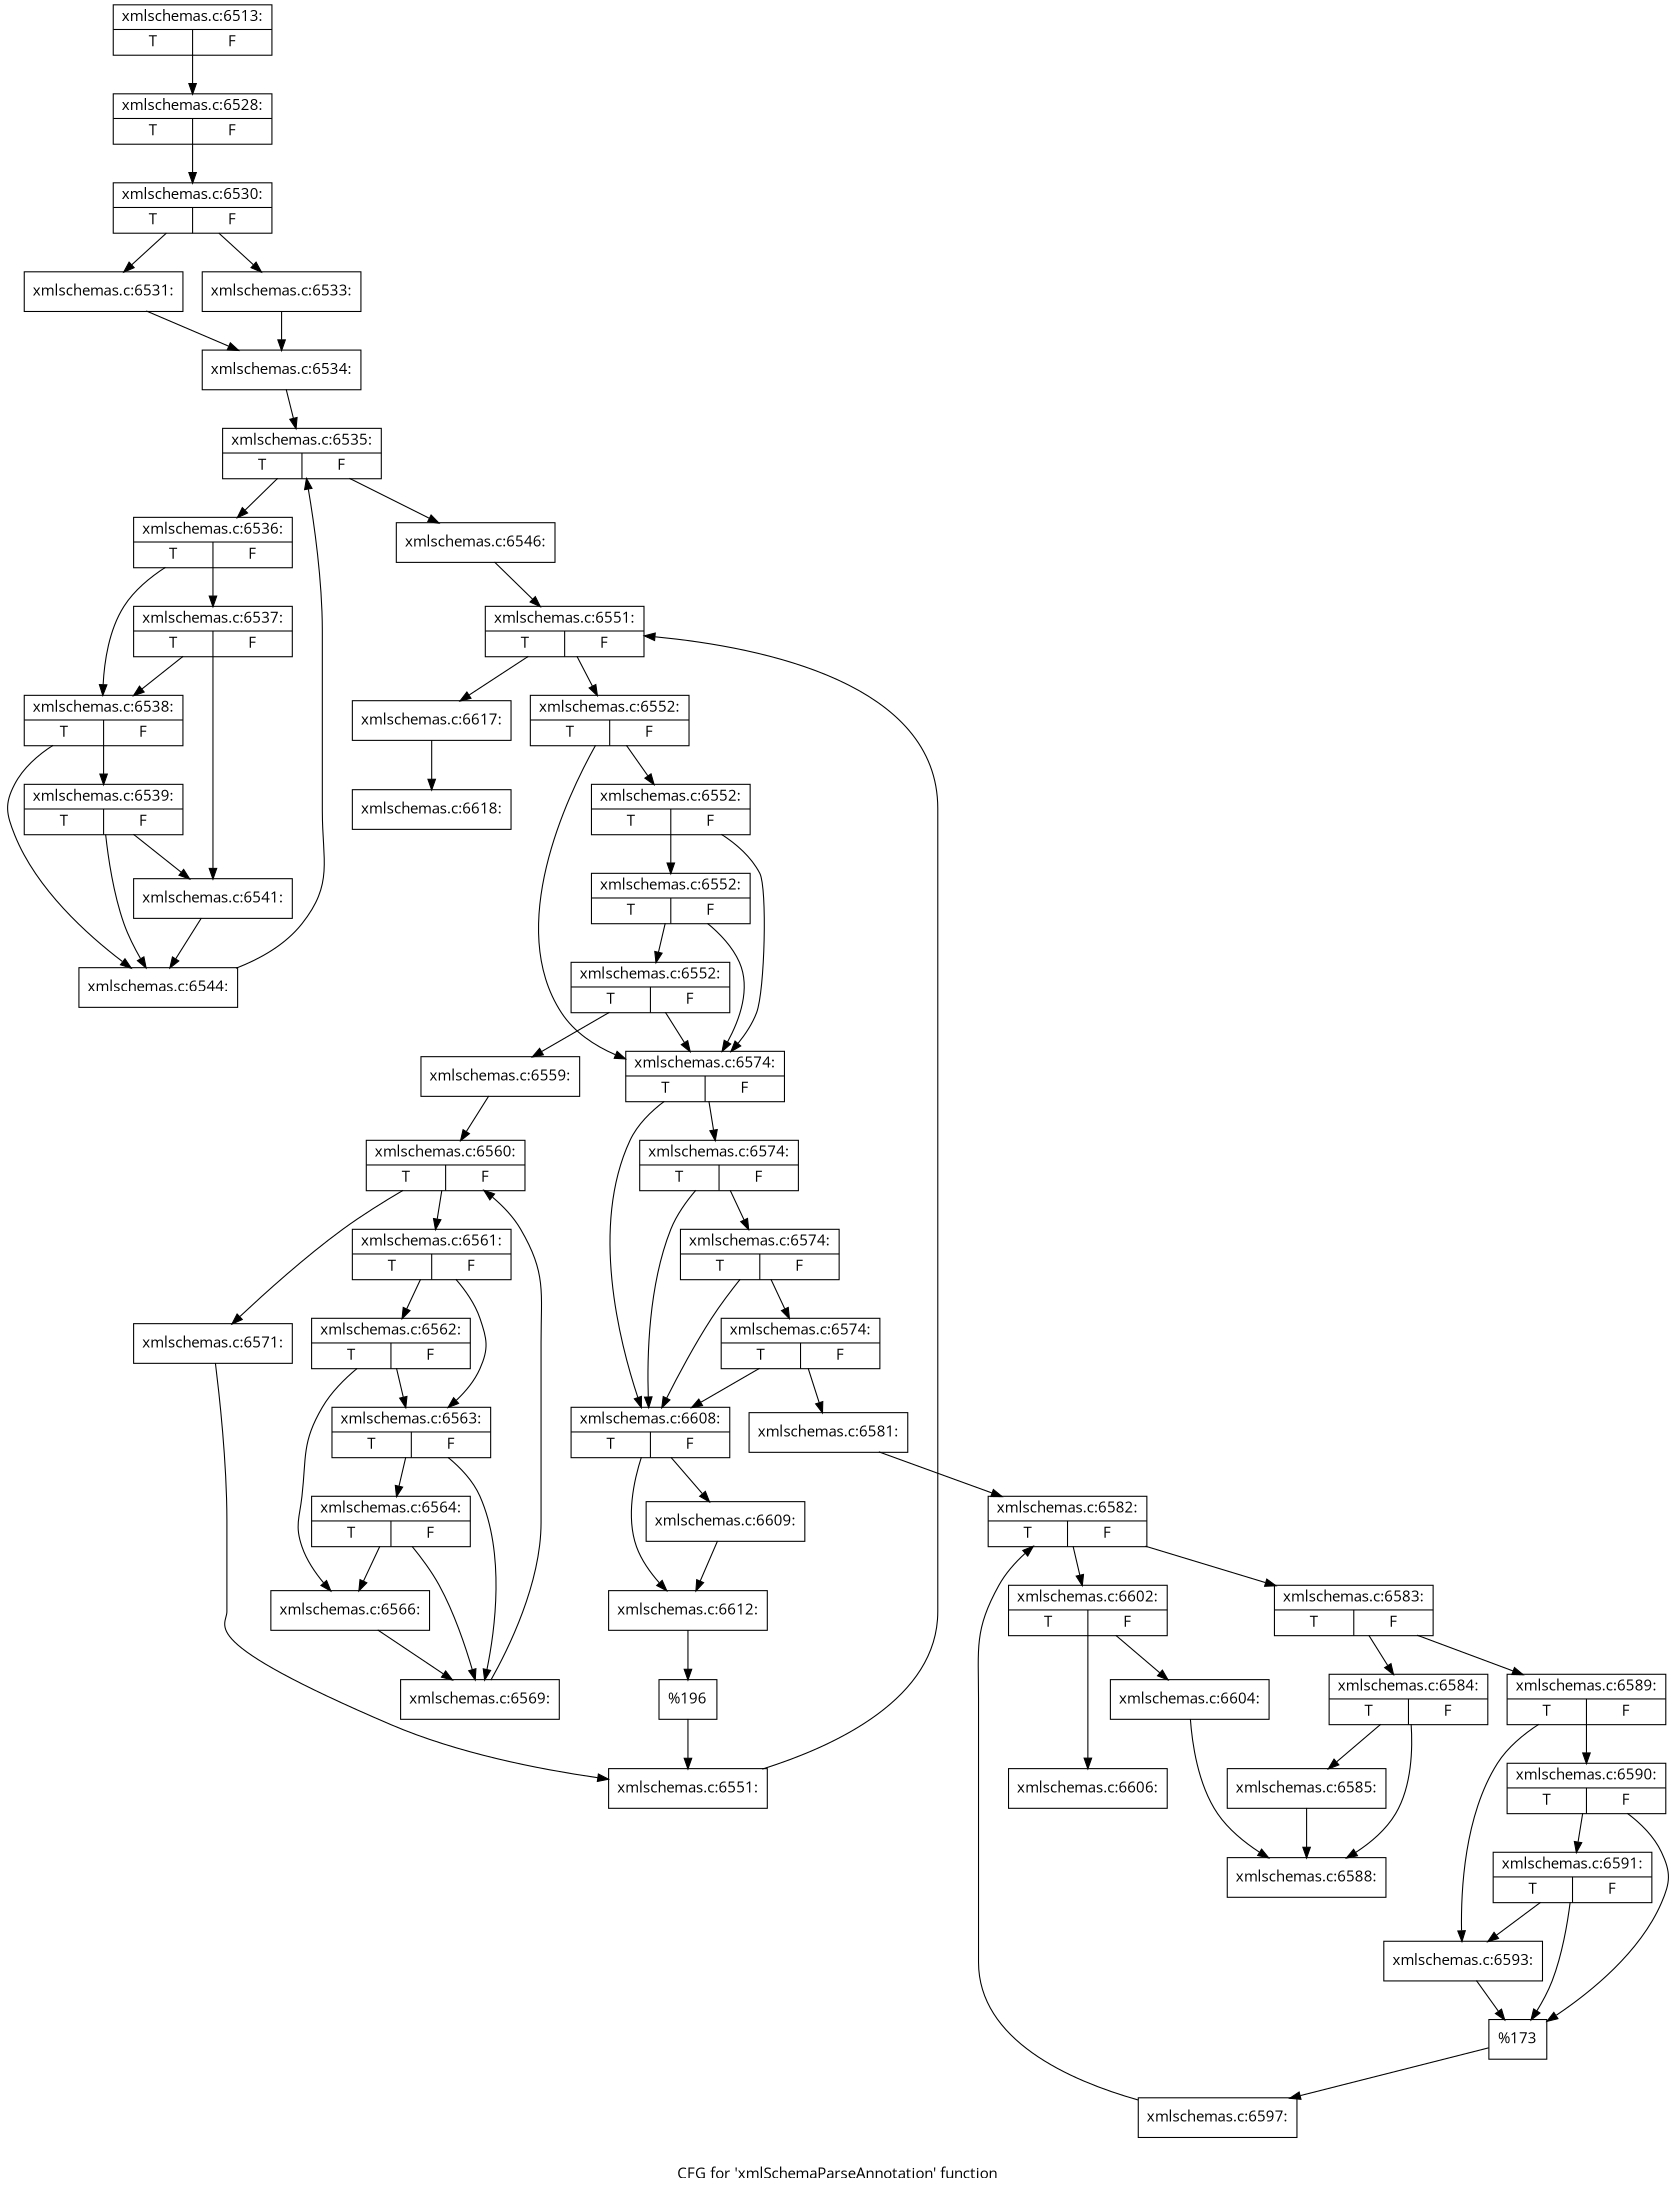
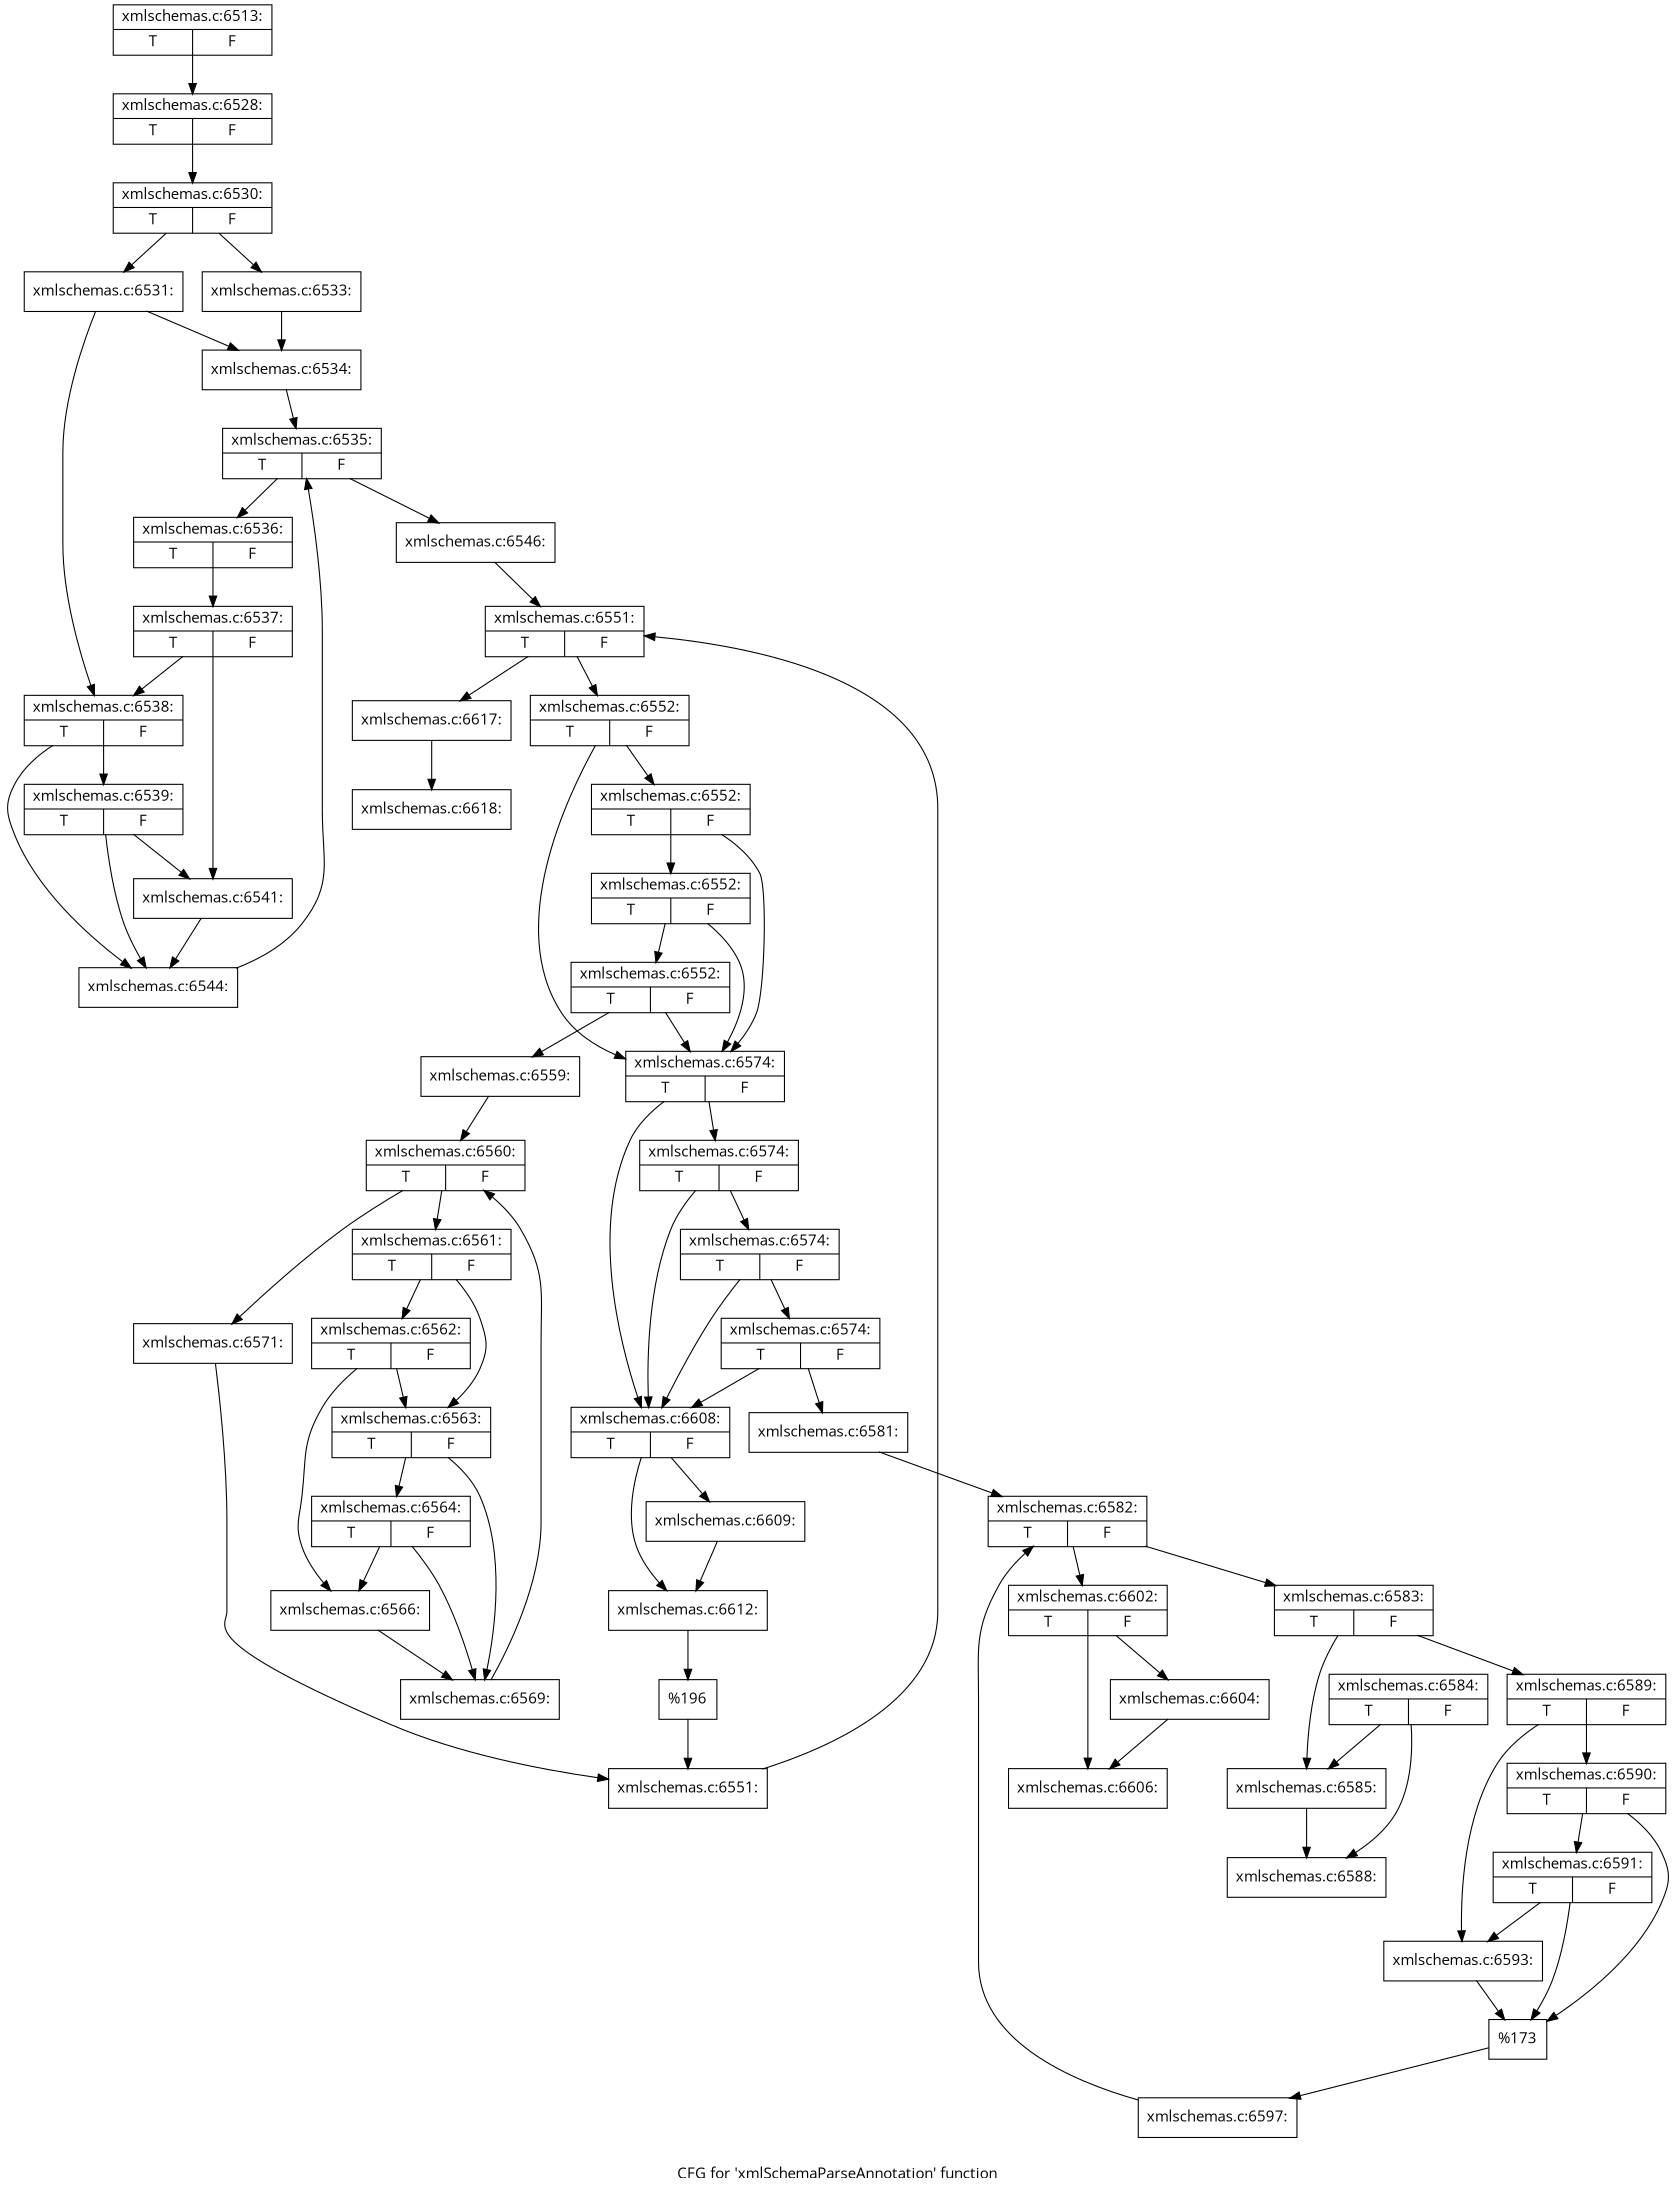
(118, 617) -> (63, 498)
(1378, 1650) -> (1314, 1694)
(1208, 1795) -> (1143, 1740)
